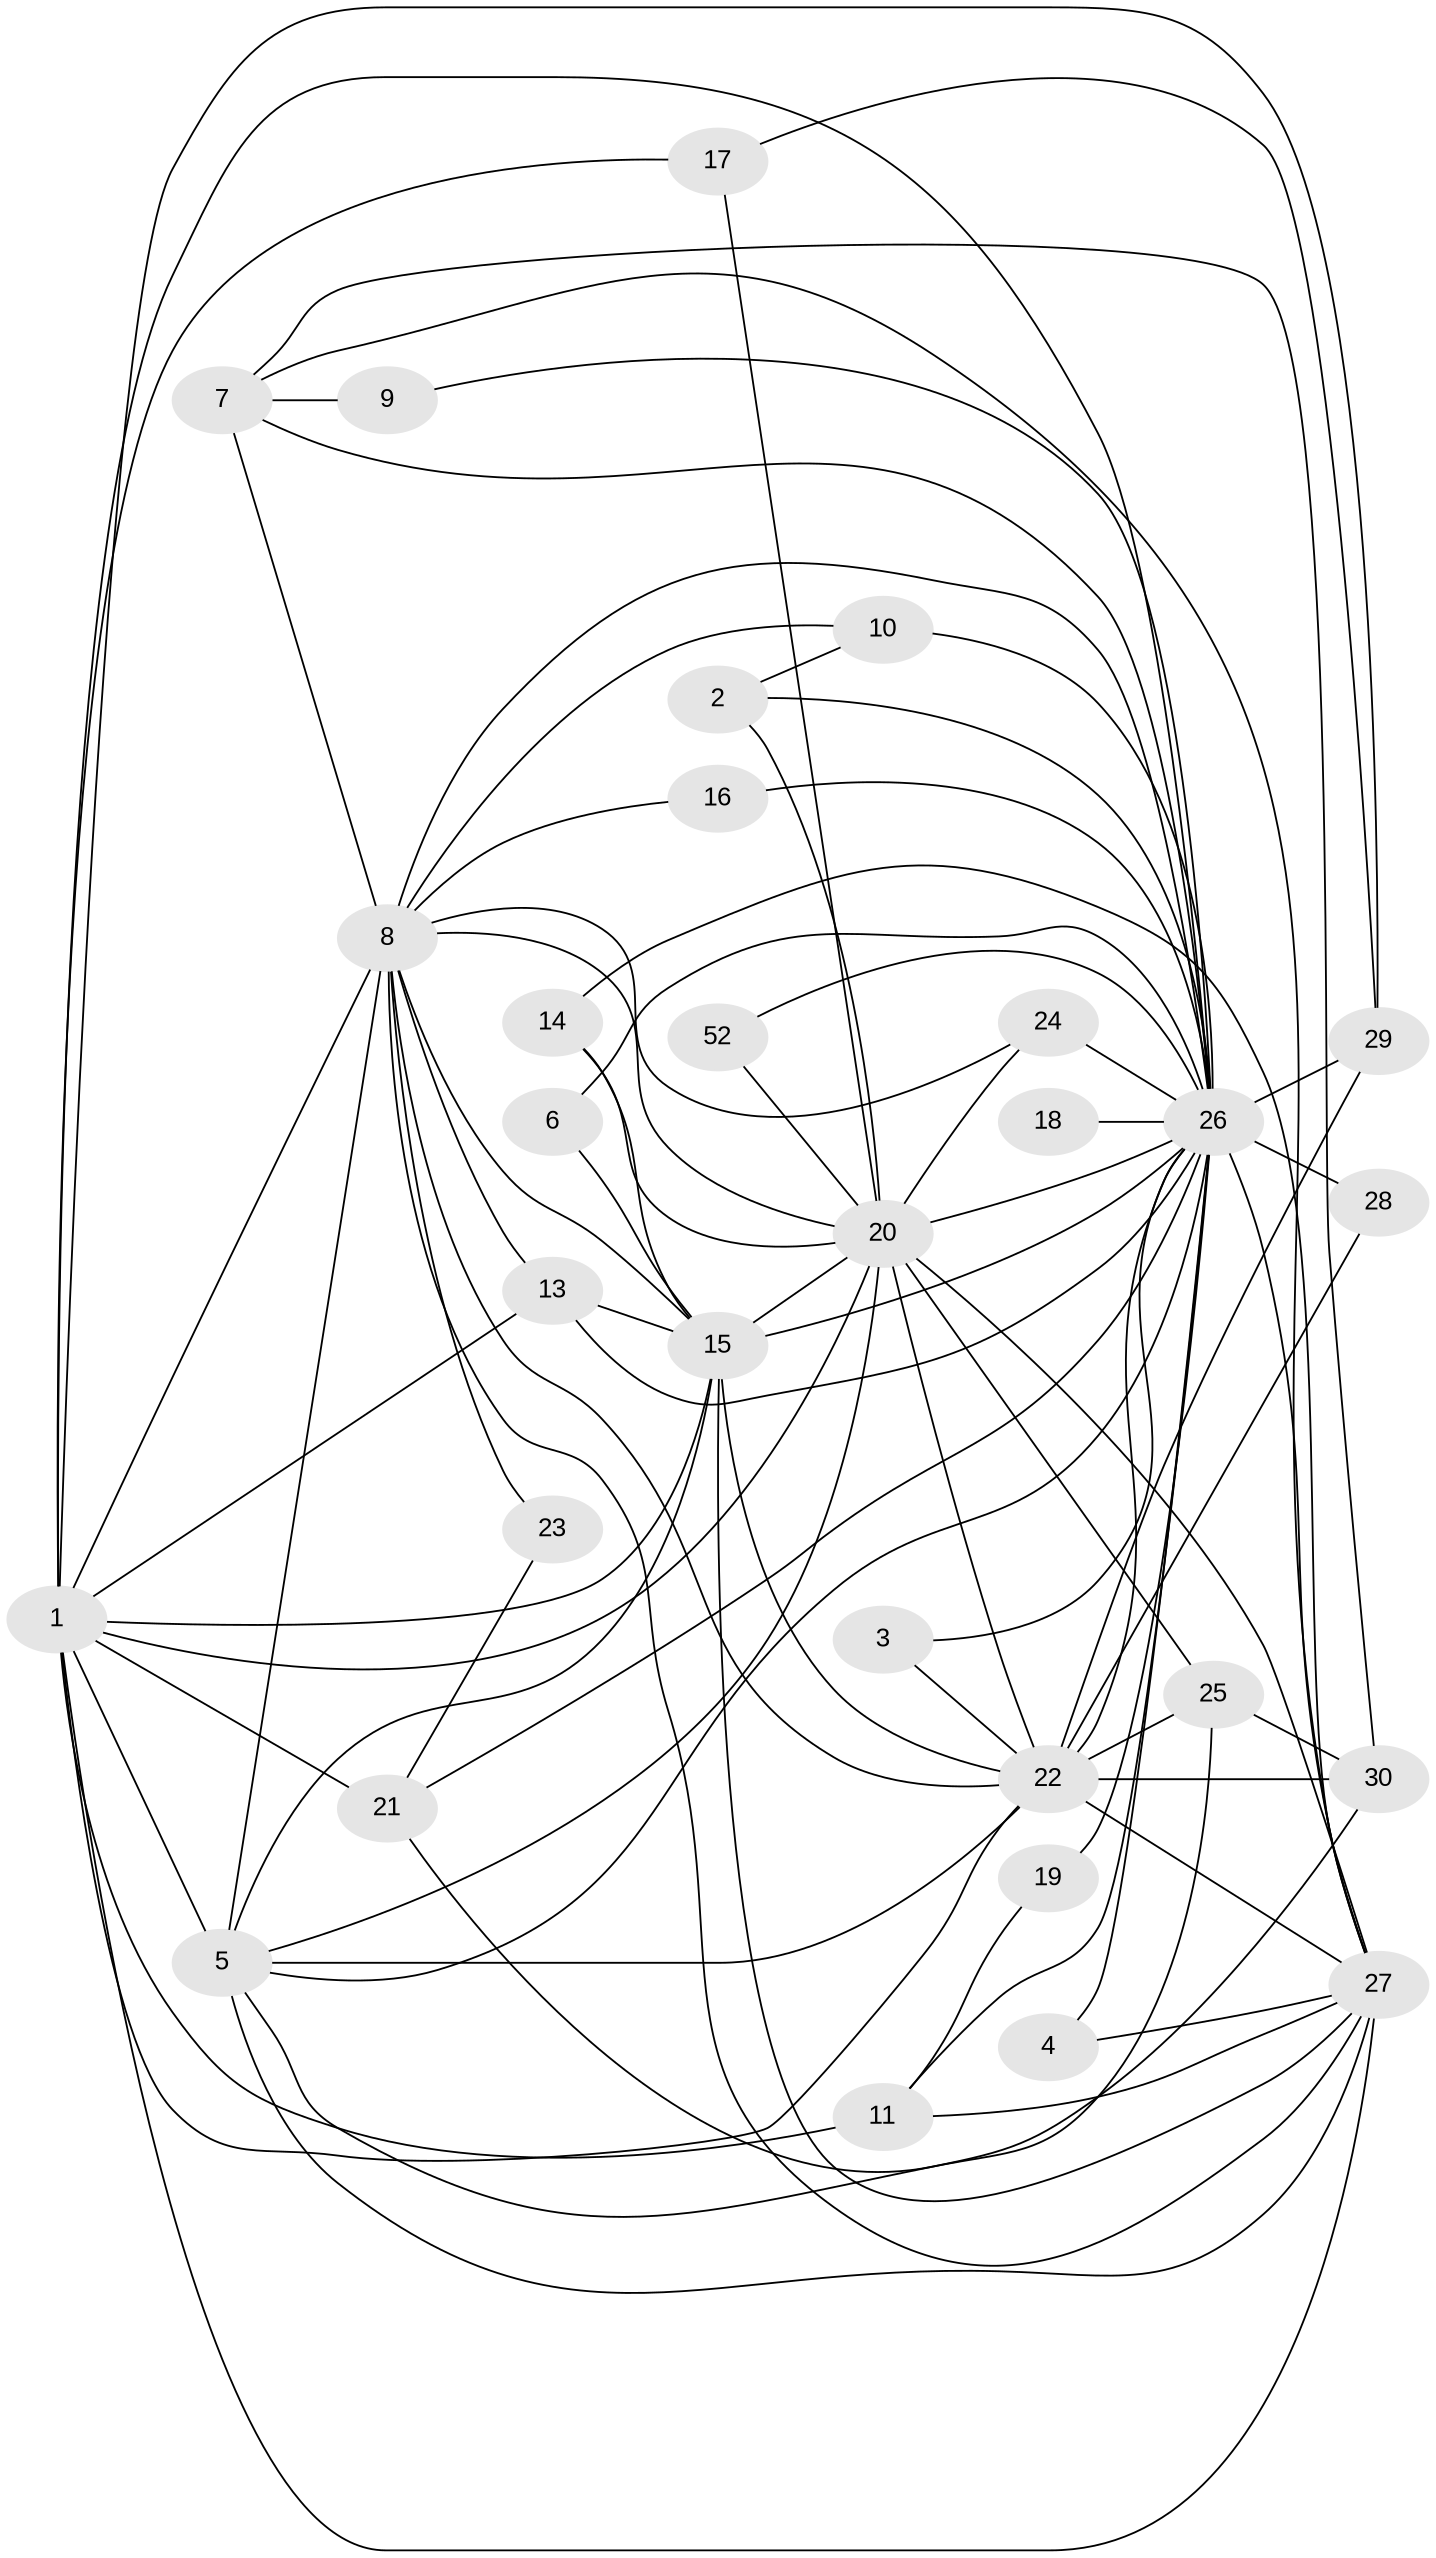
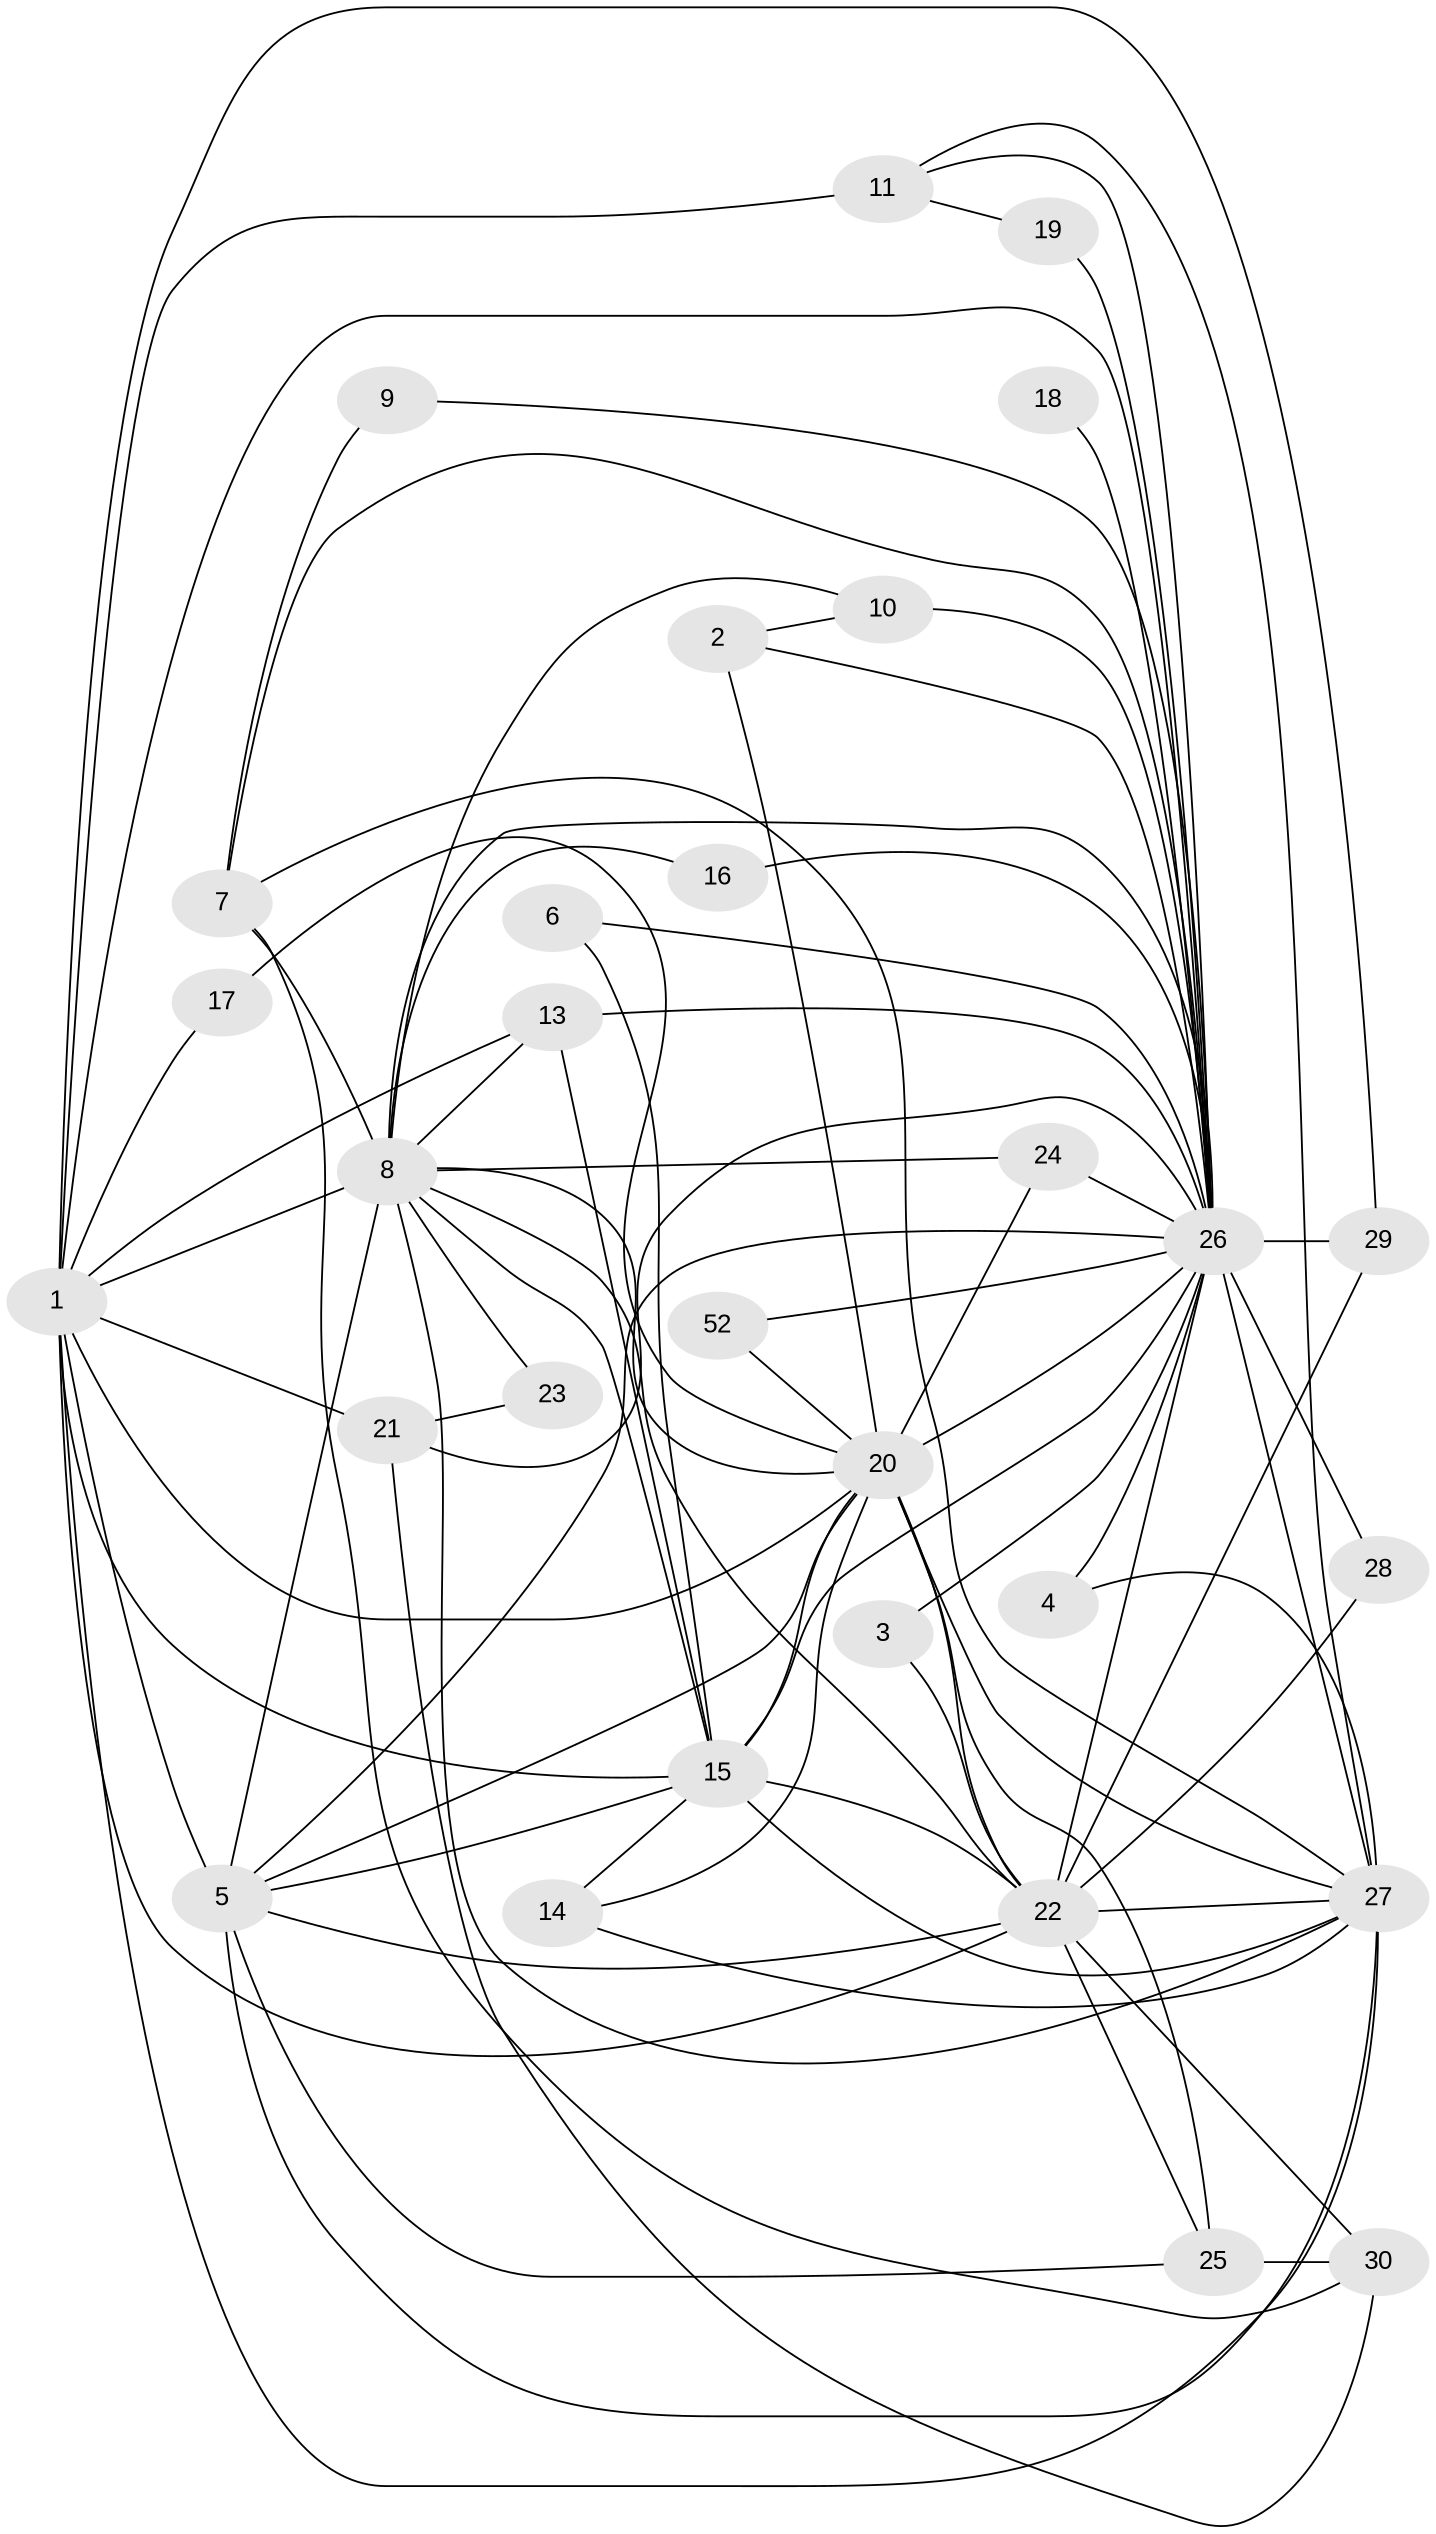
(1312, 310) -> none
